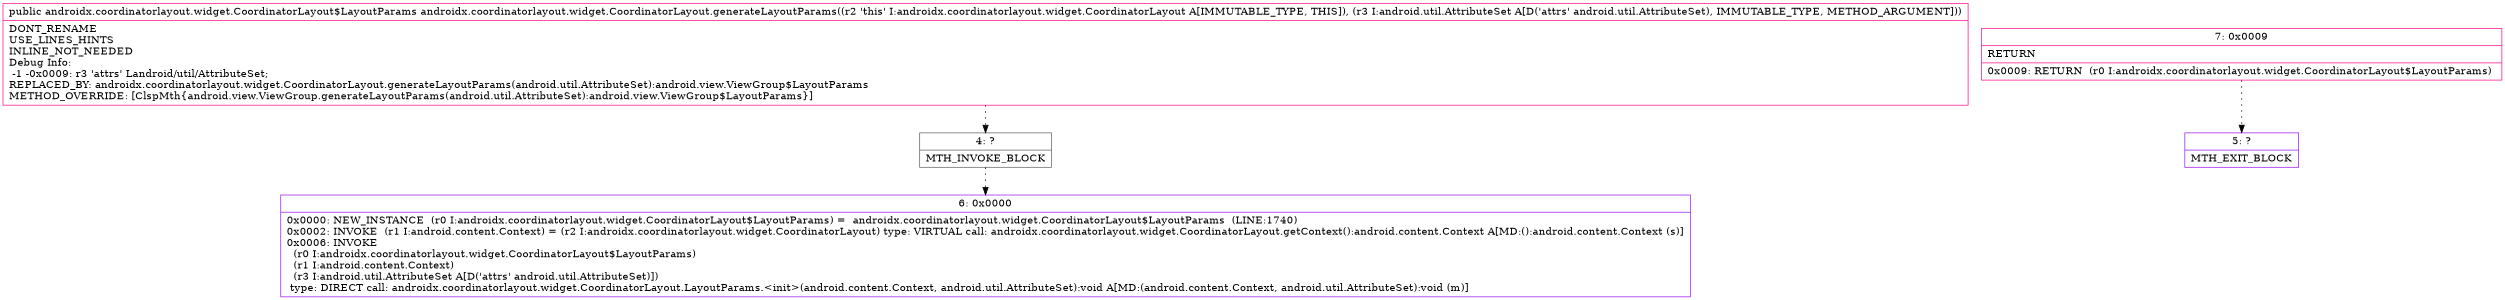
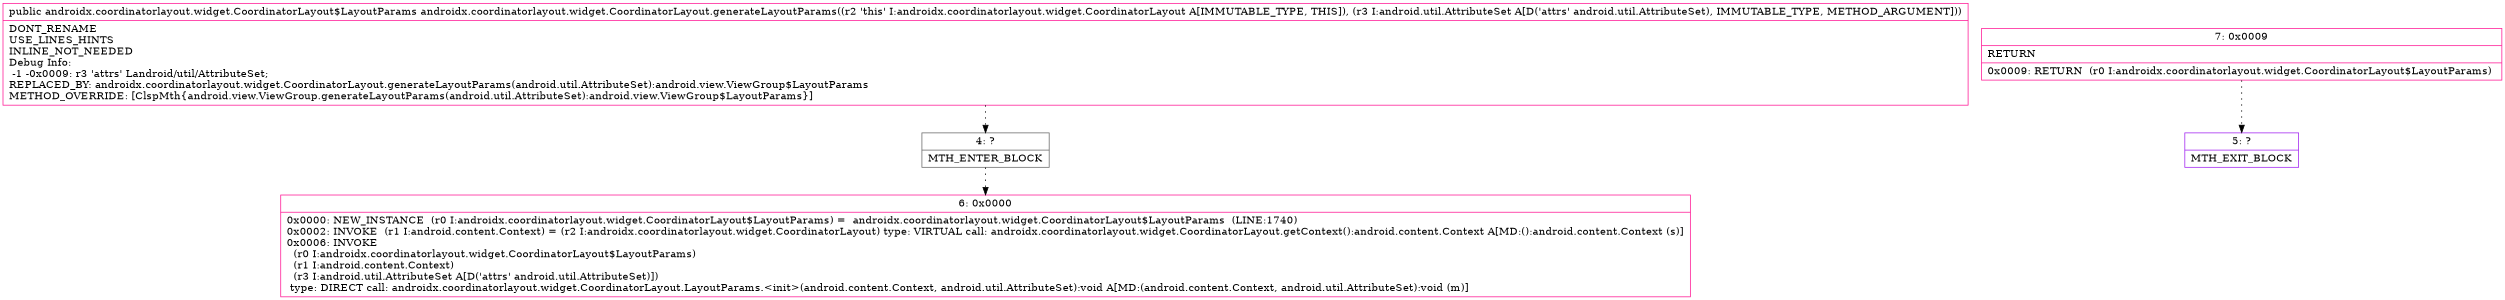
(986, 158) -> (986, 158)
(986, 246) -> (986, 246)
